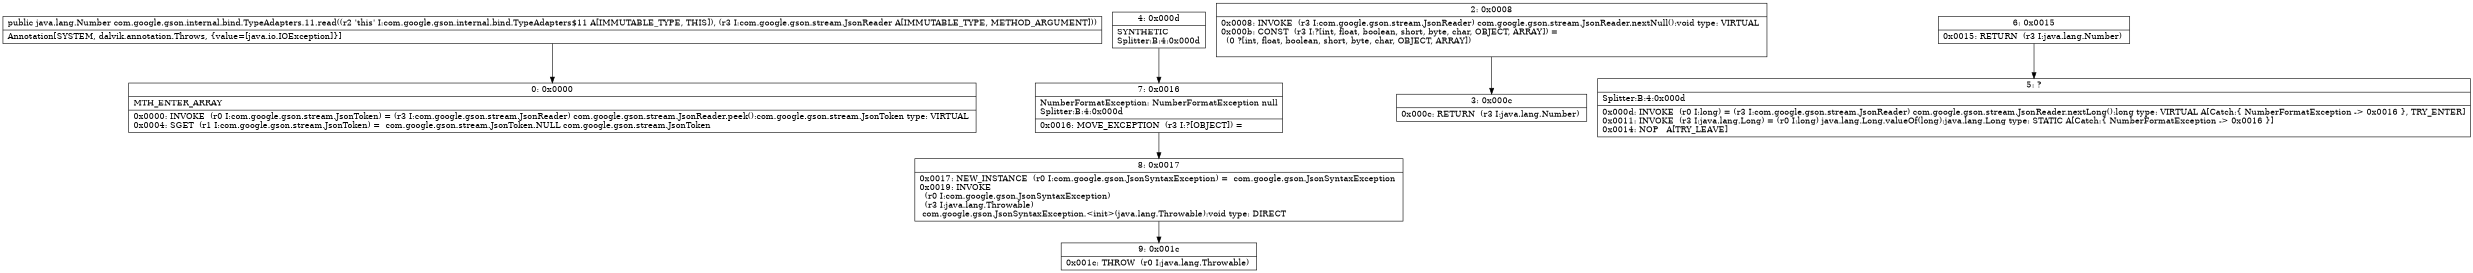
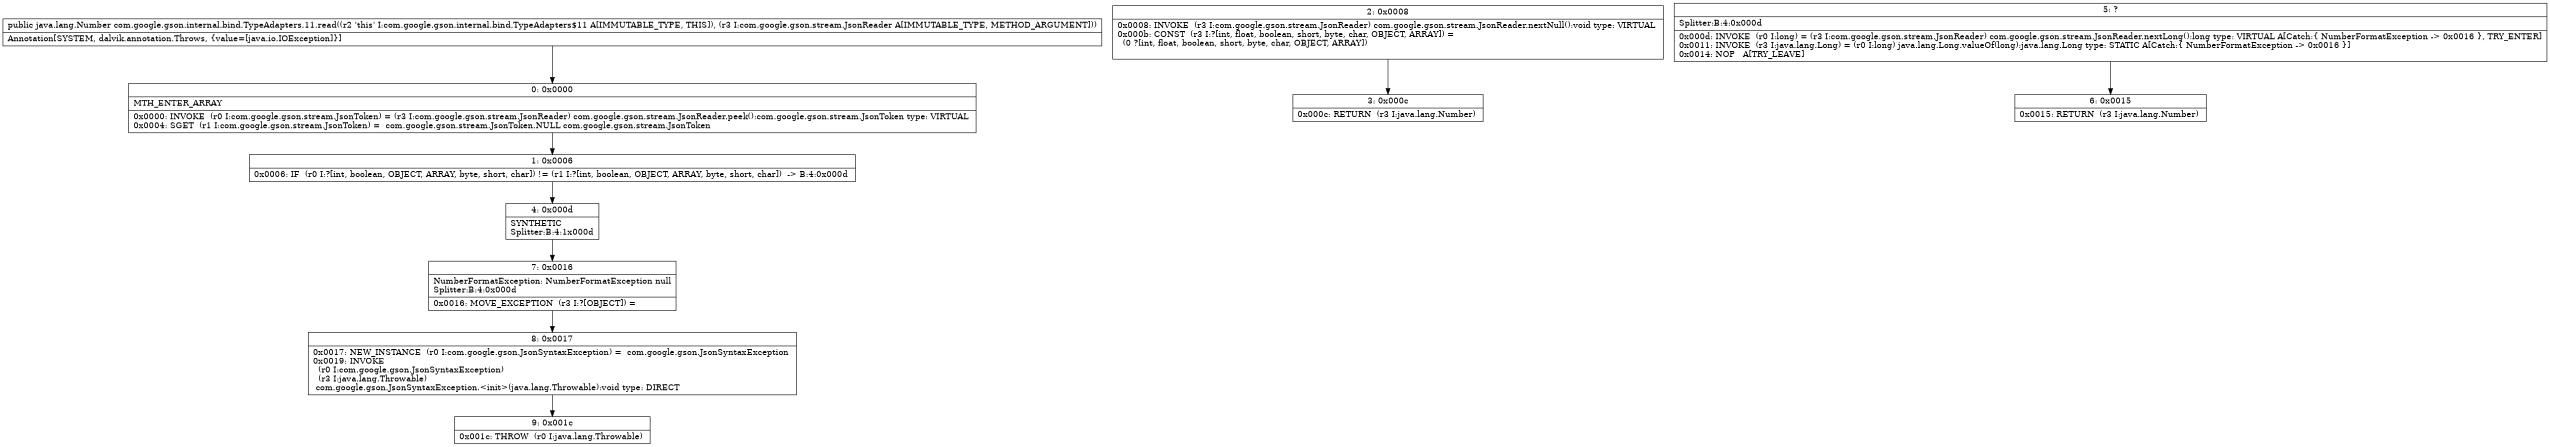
(1159, 41) -> (552, 232)
(2034, 58) -> (2111, 75)
none -> (552, 168)
